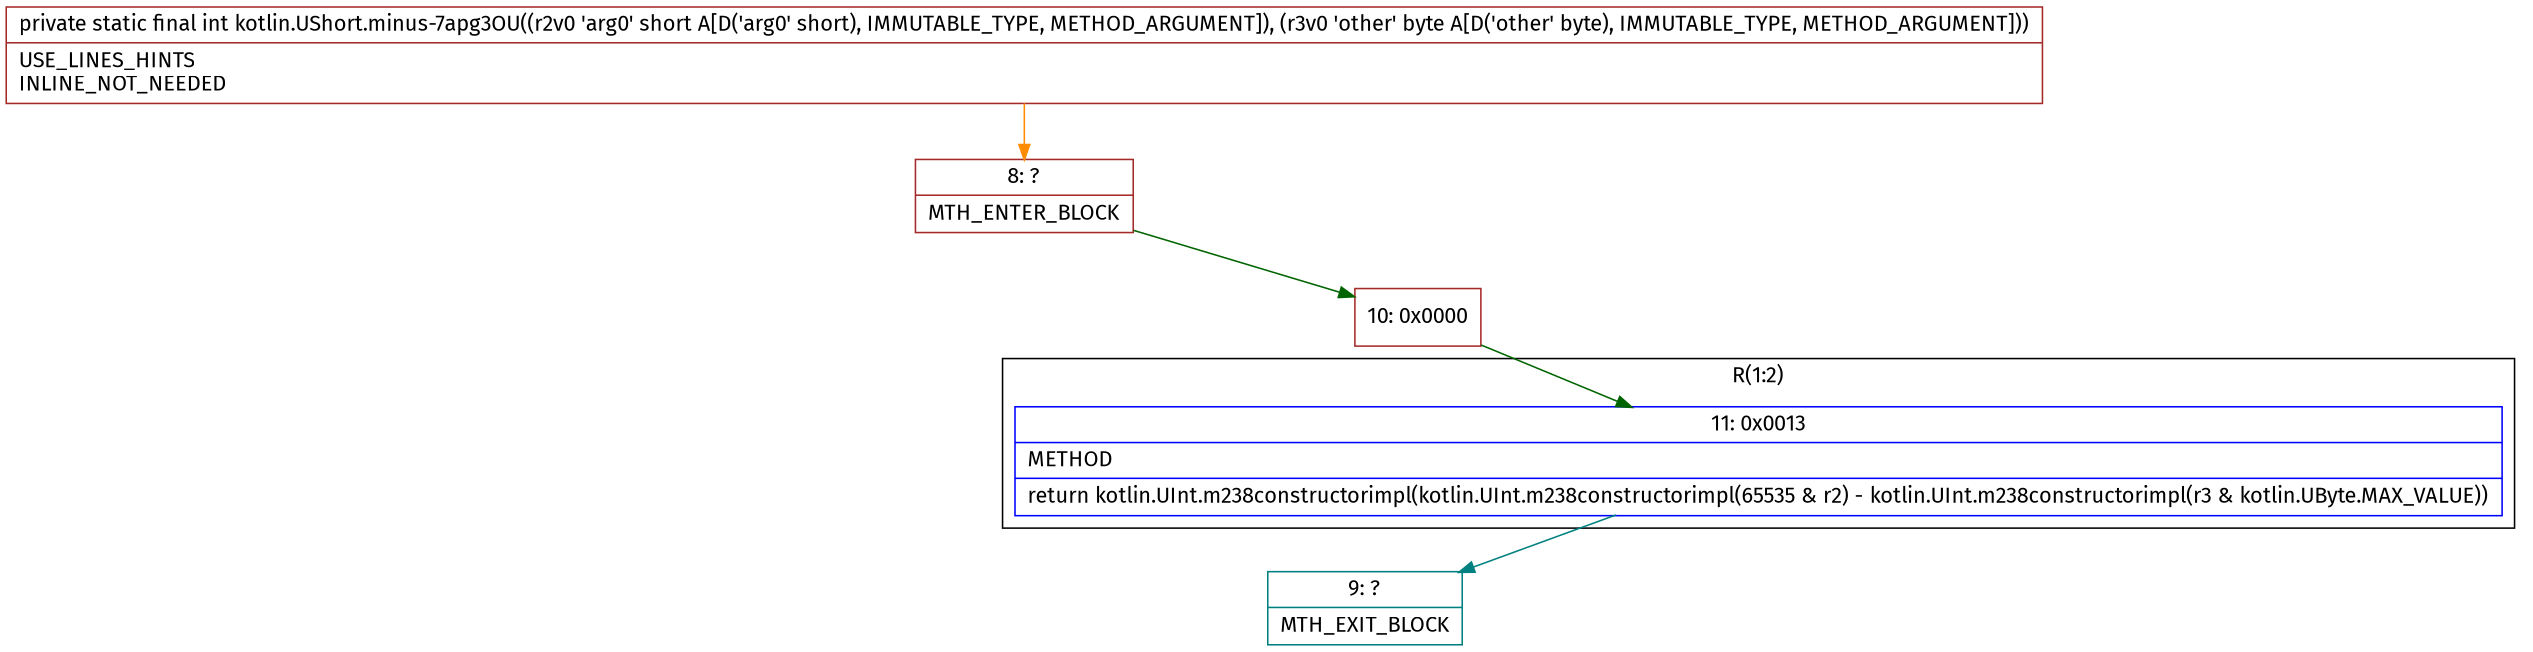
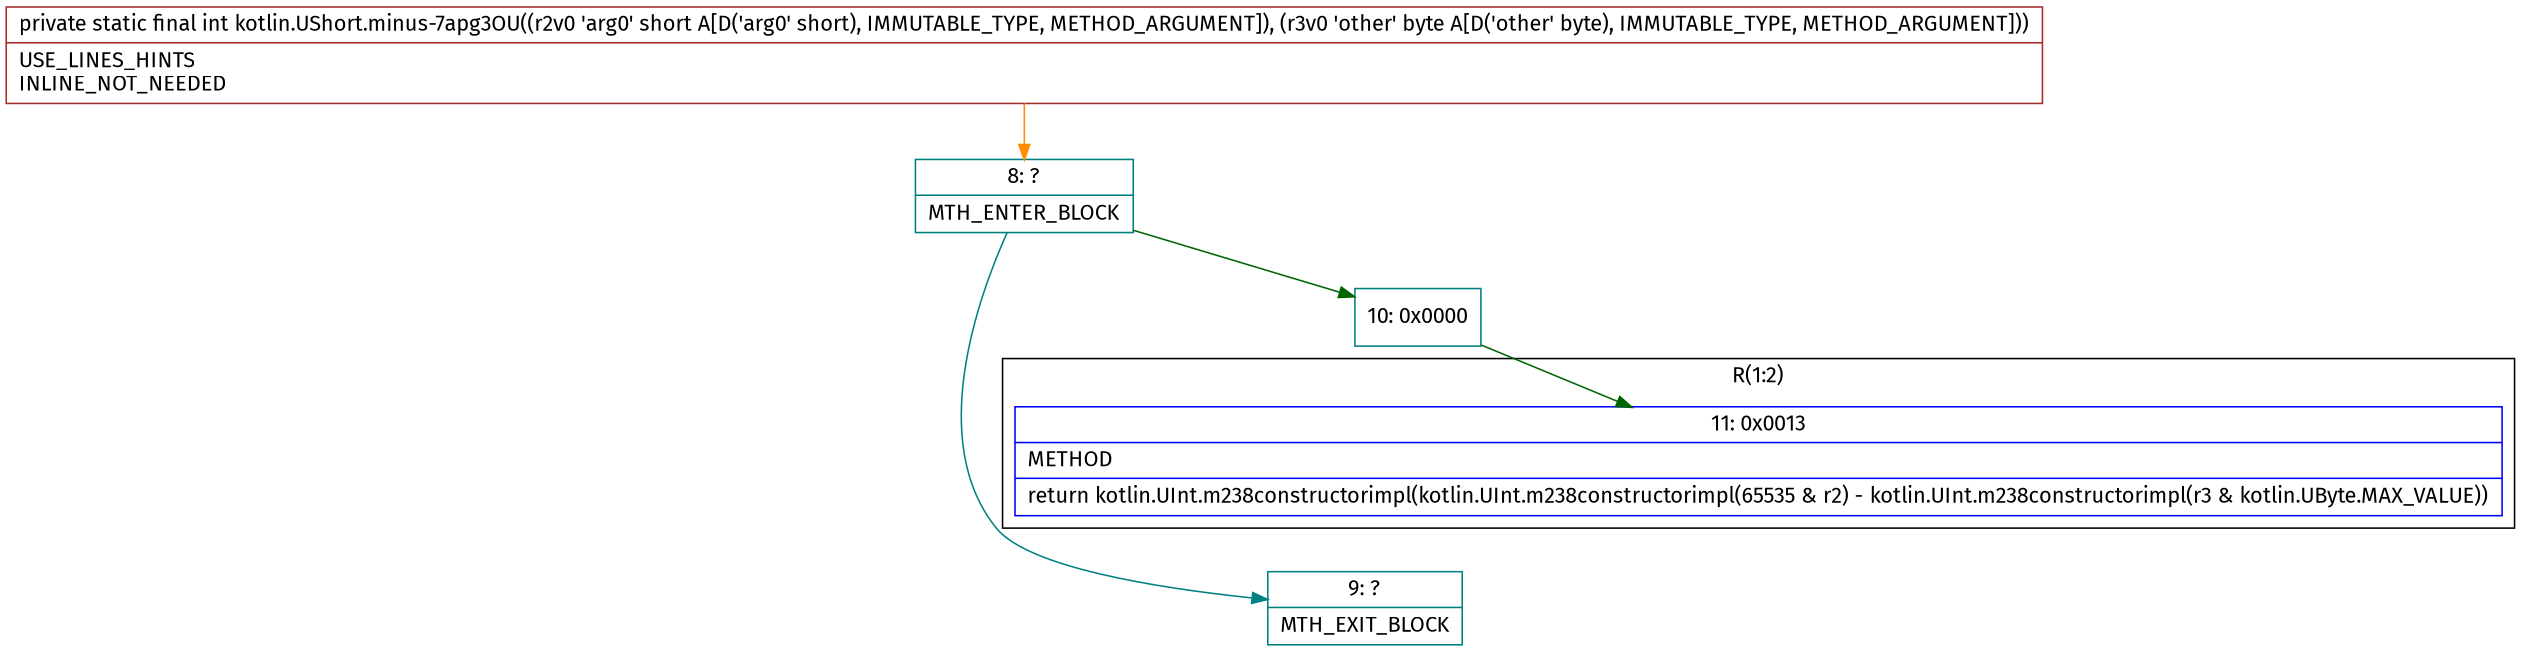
(1024, 196) -> (1024, 196)
(1418, 317) -> (1418, 317)
(1545, 541) -> (986, 510)
